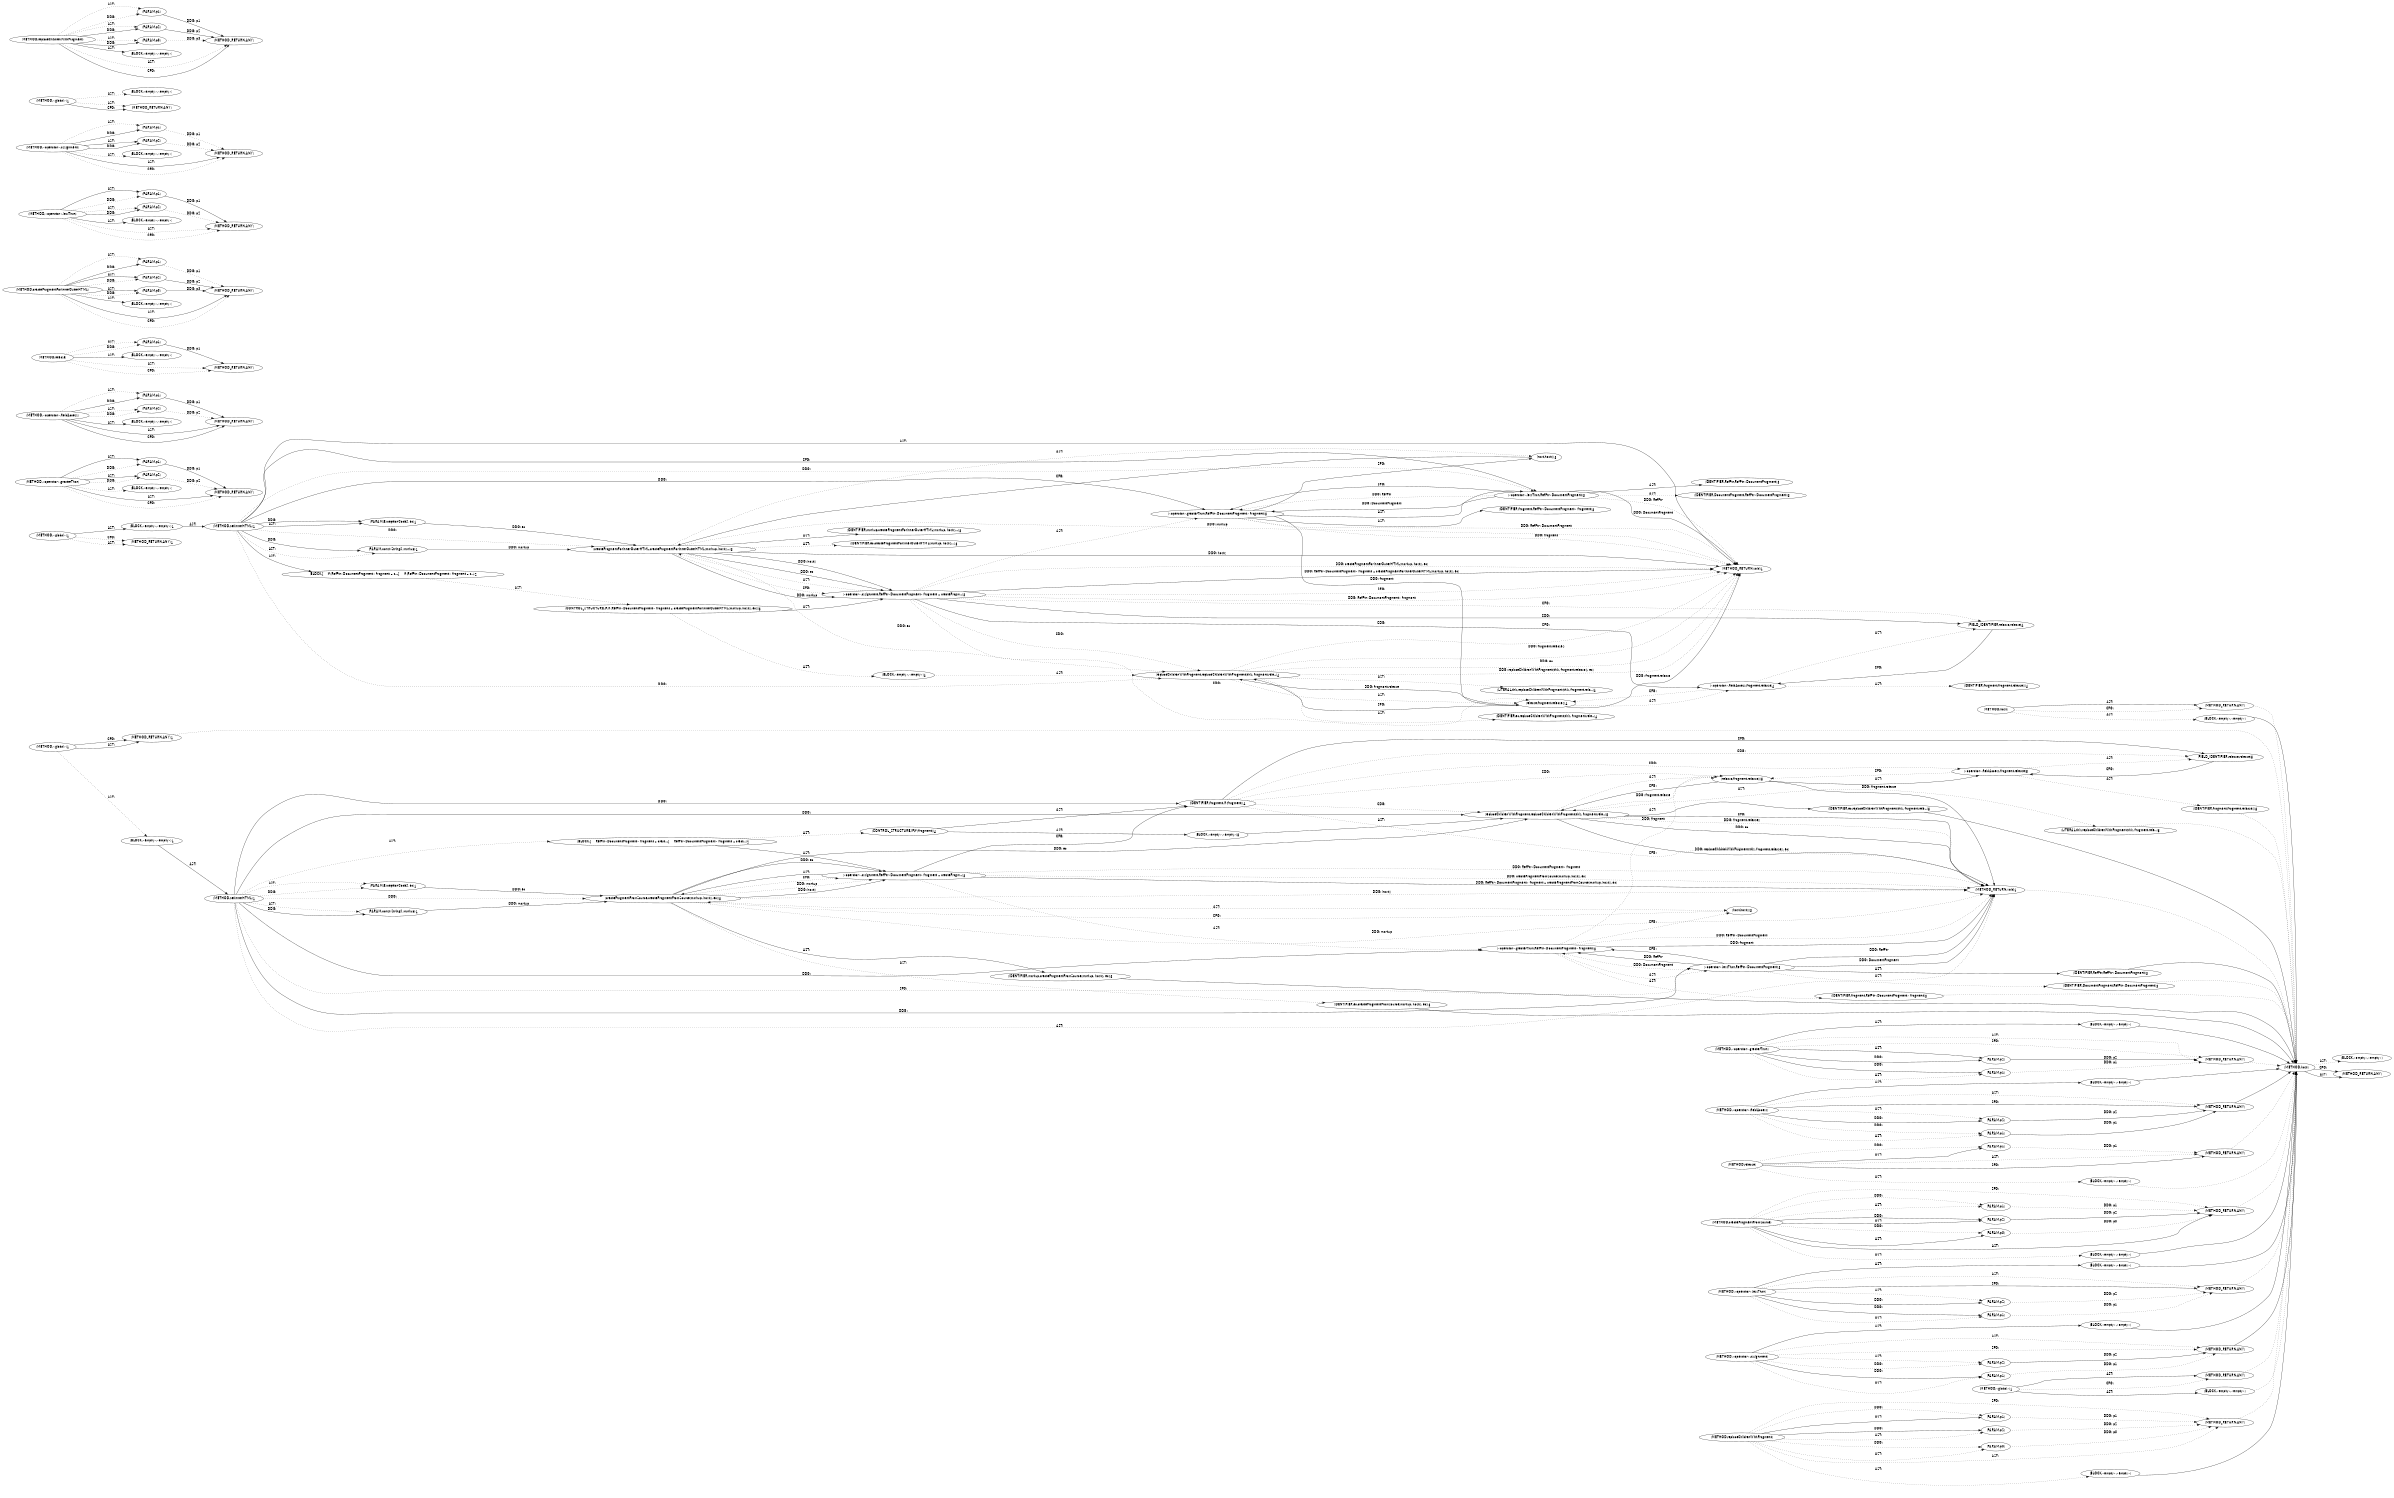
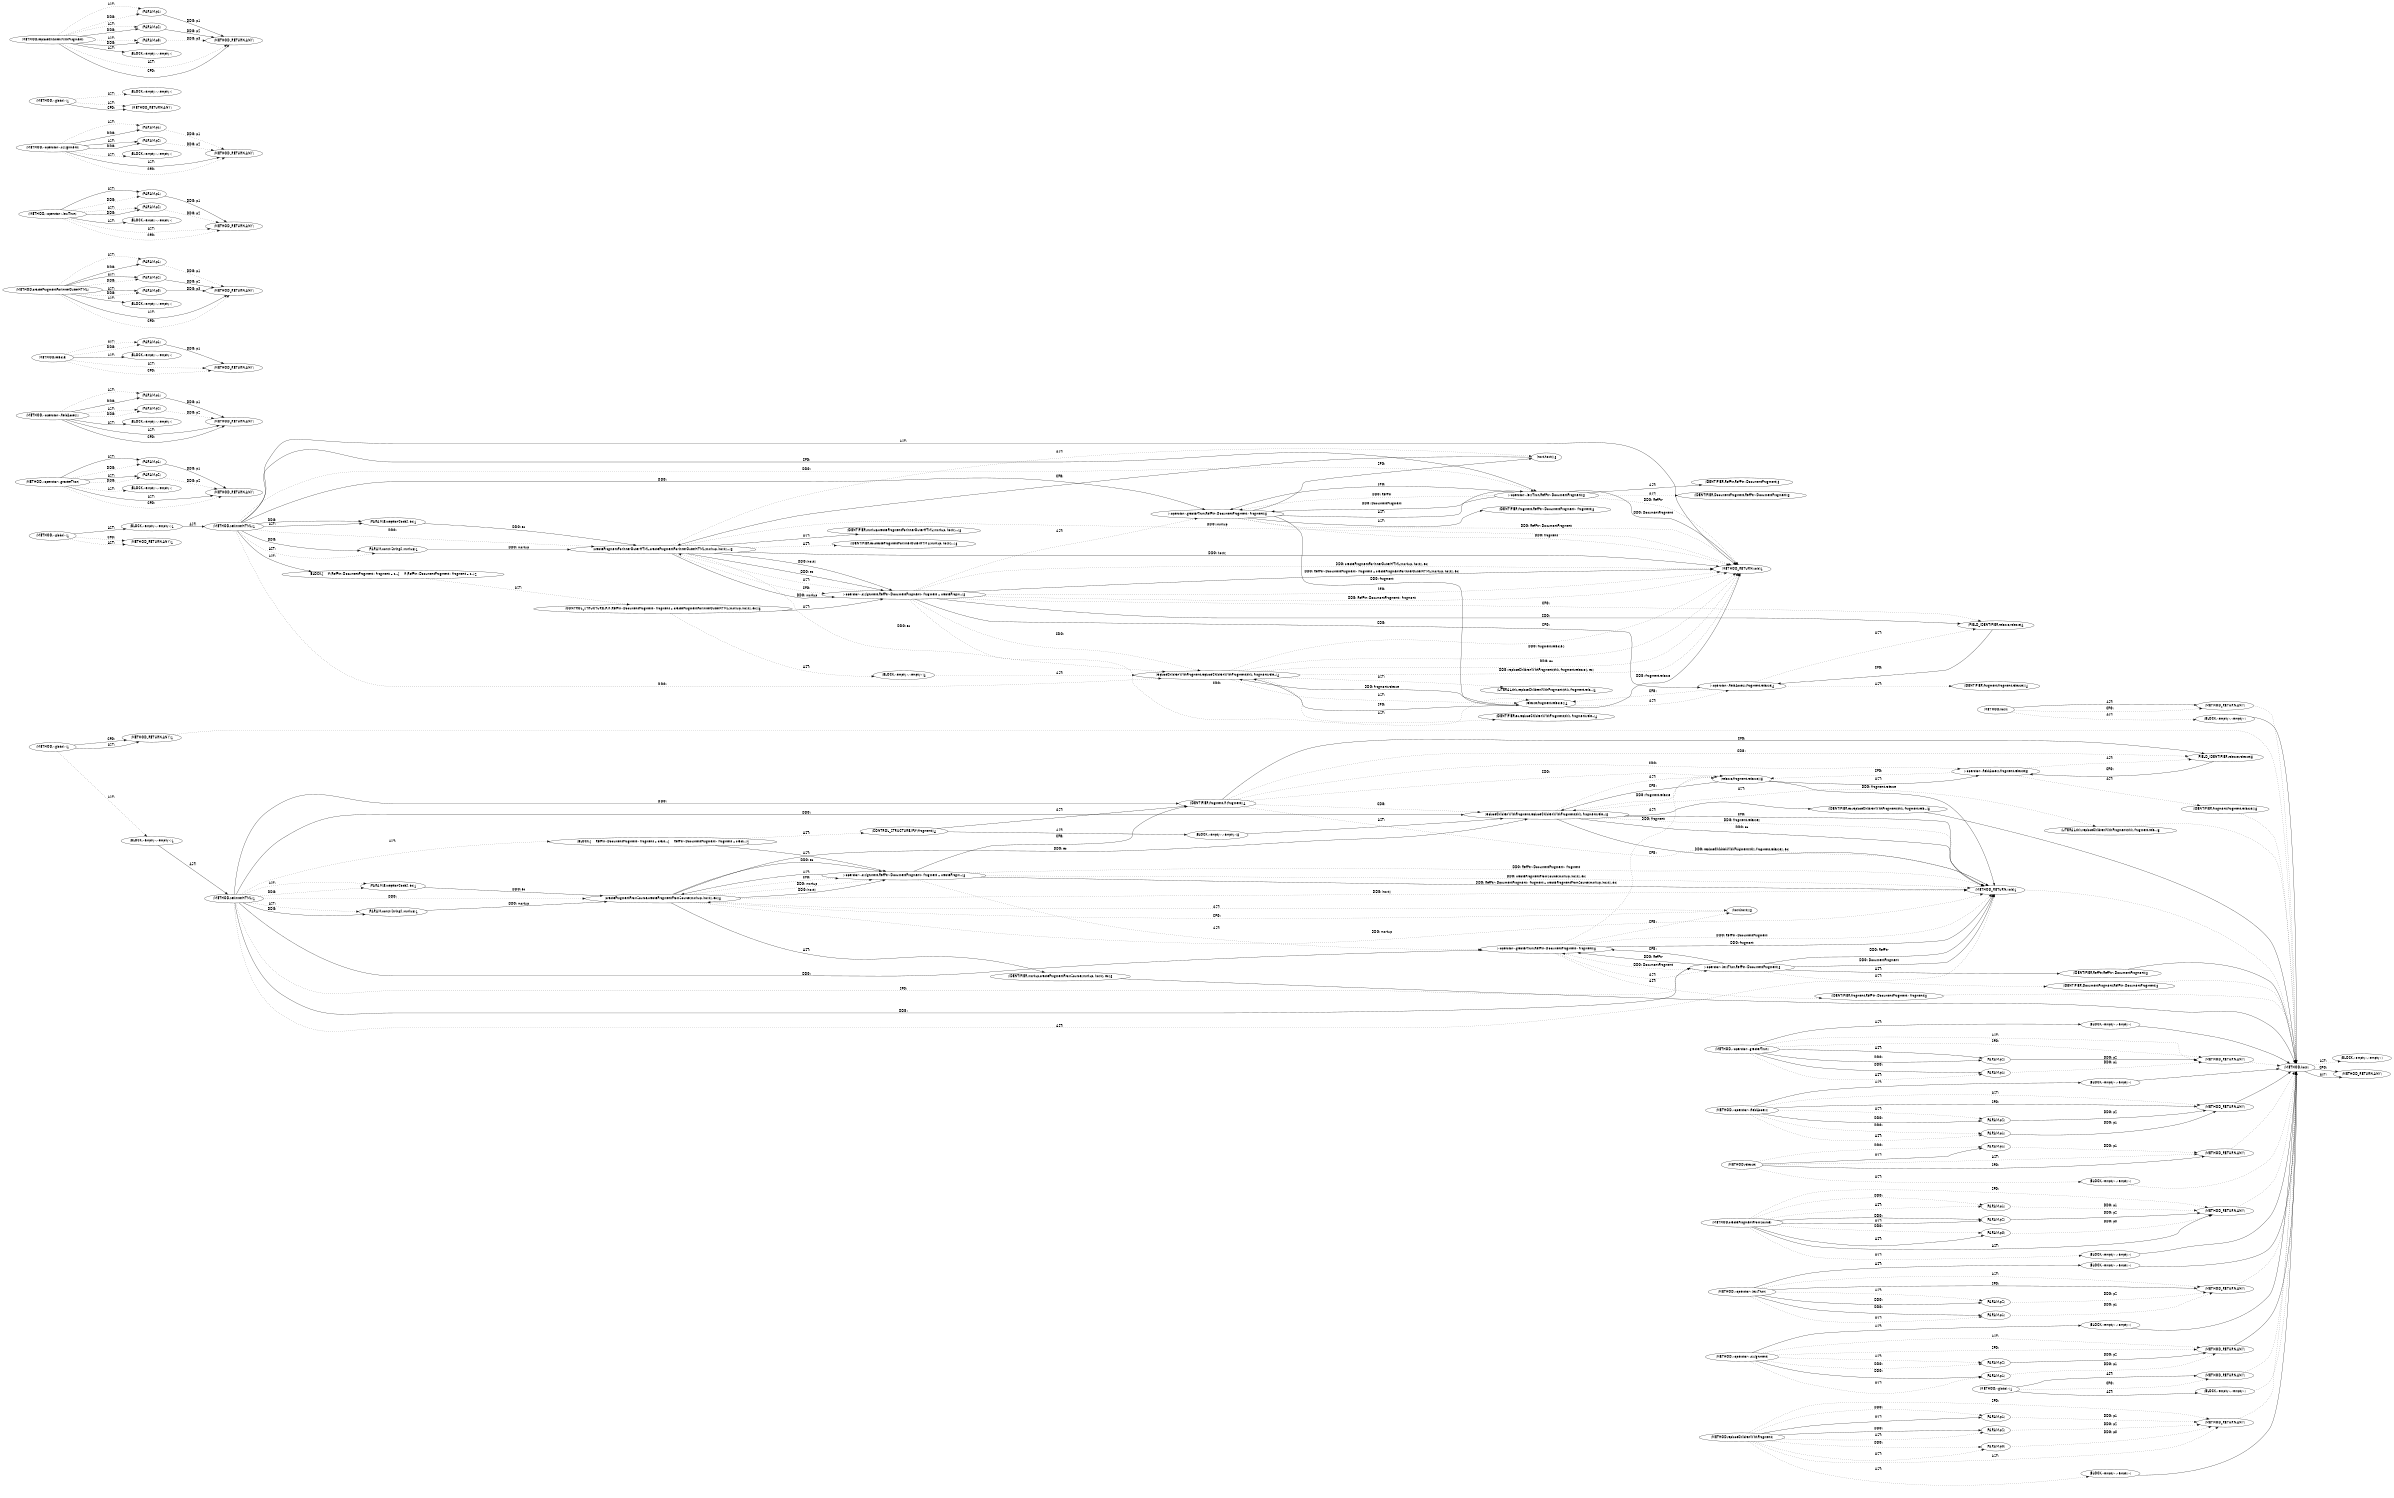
(1382, 1005) -> none
